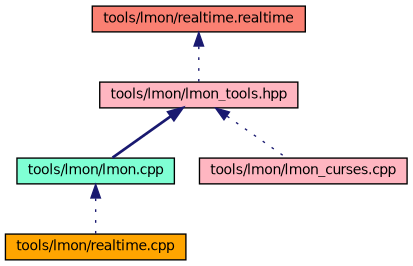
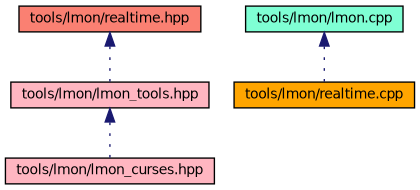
(199, 19) -> (110, 19)
(142, 137) -> none
(303, 171) -> (110, 171)
